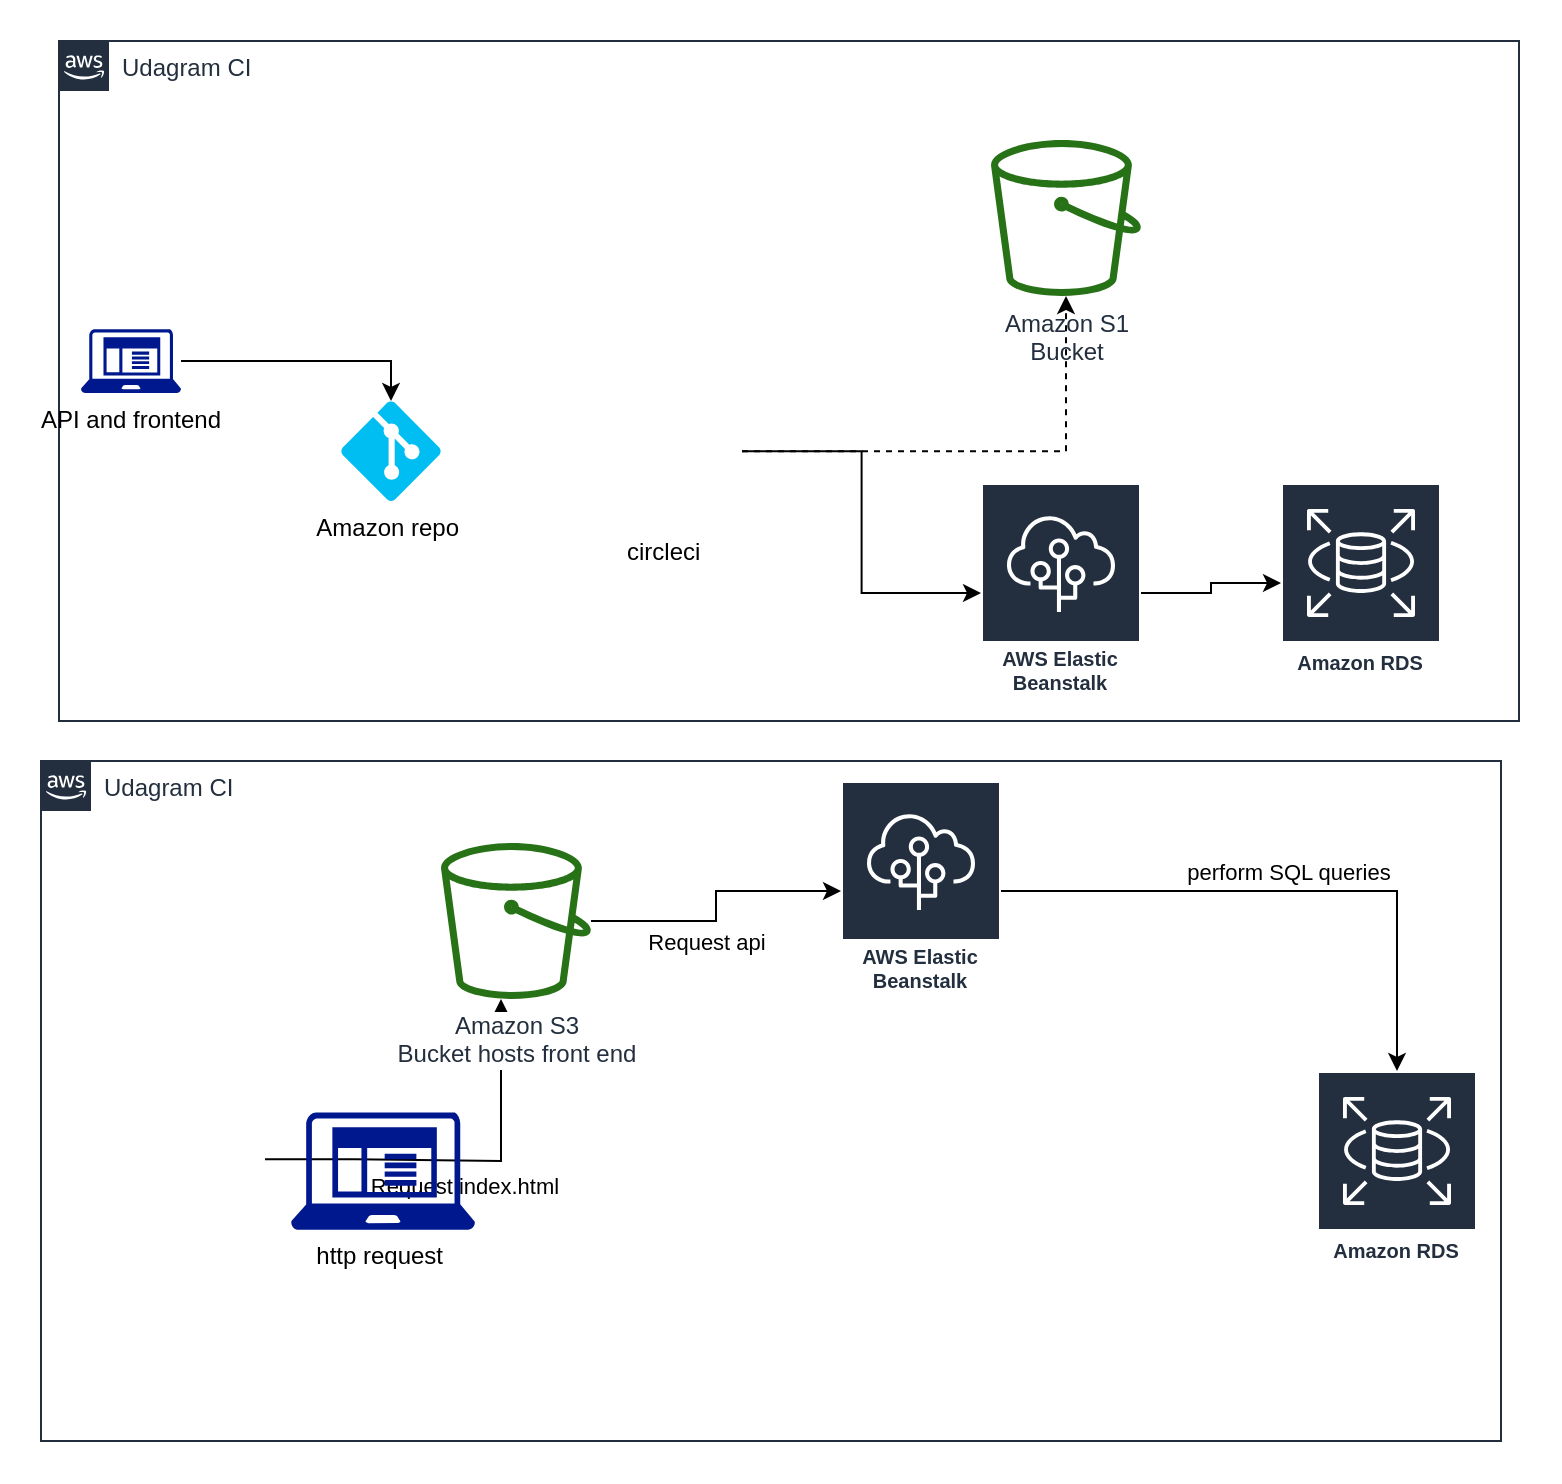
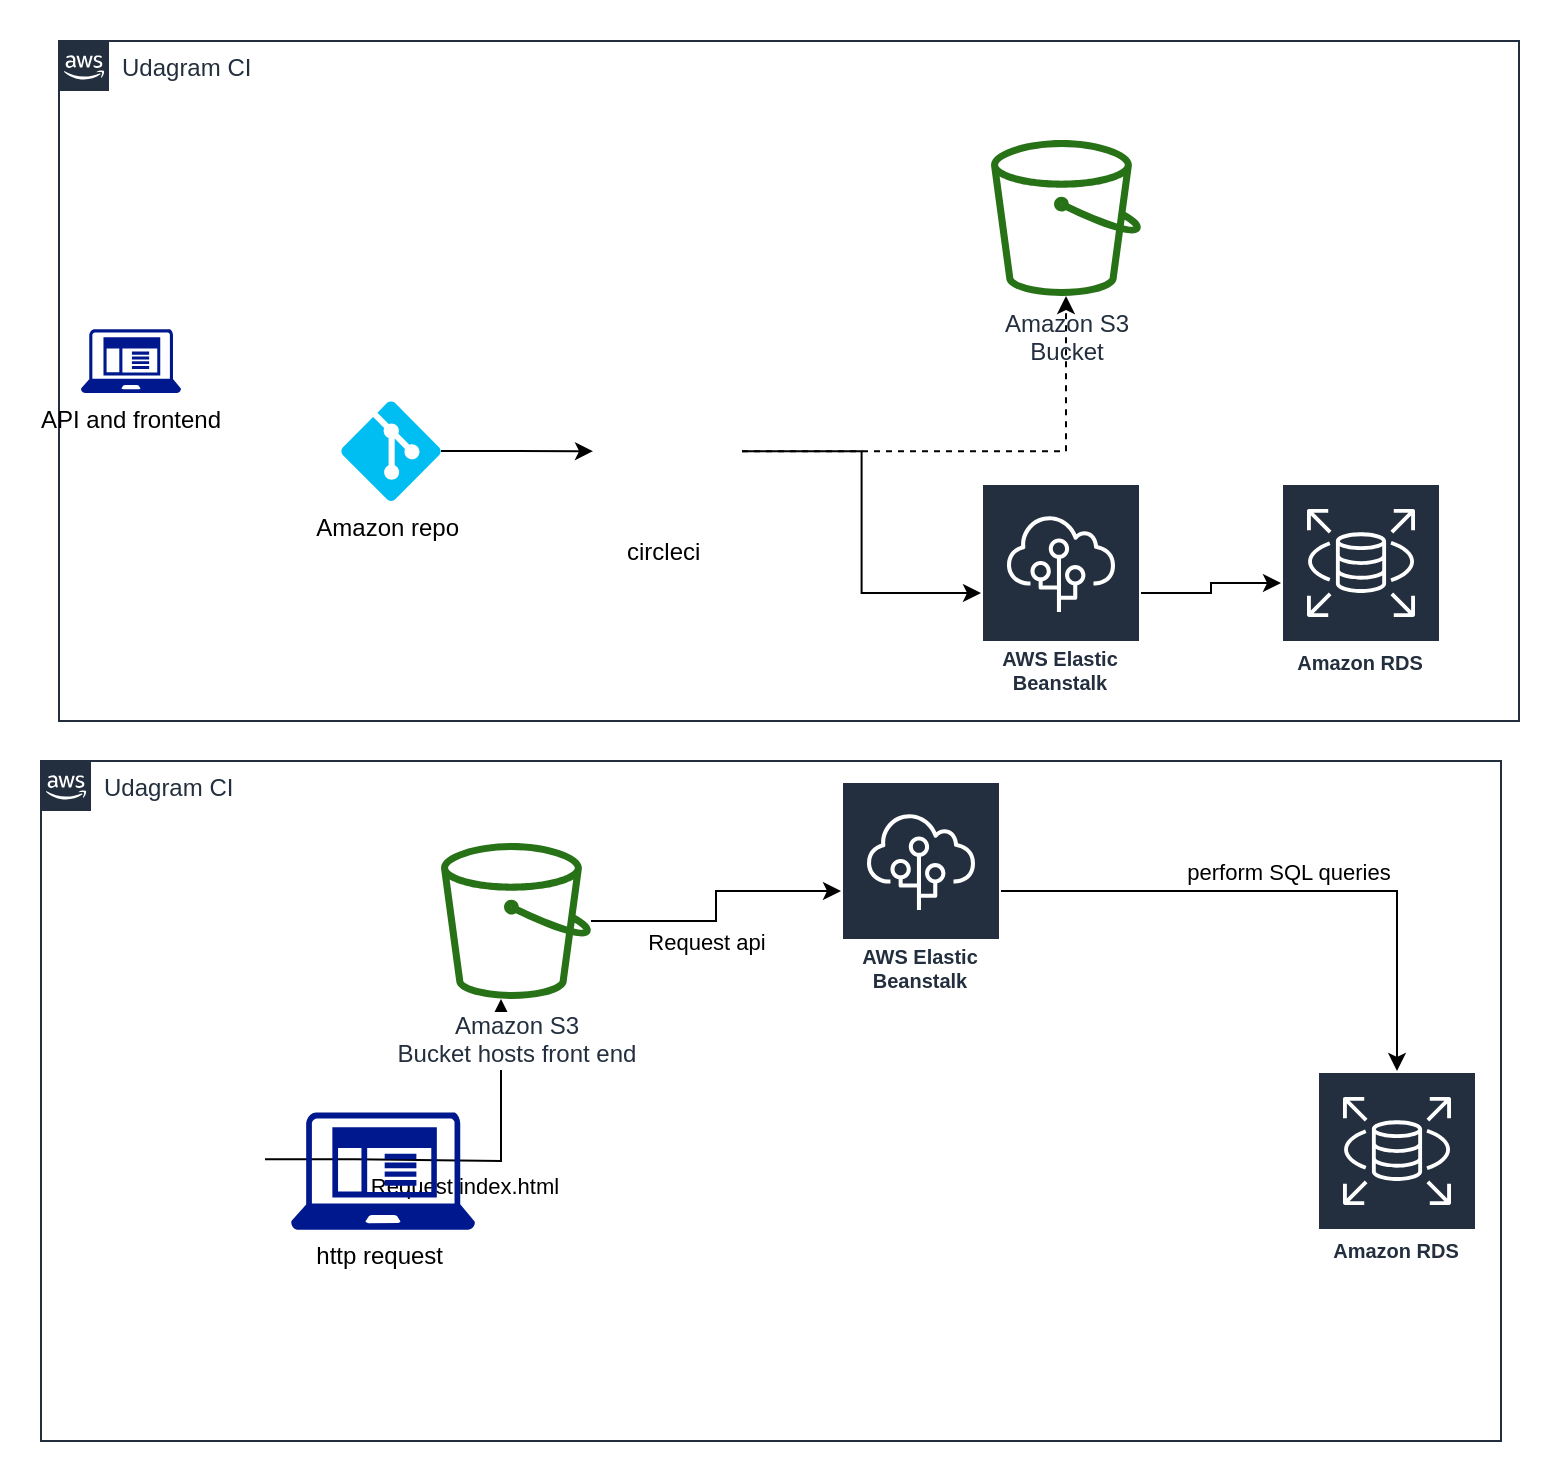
(1068, 340) -> (1068, 340)
(299, 361) -> none
none -> (510, 451)
